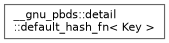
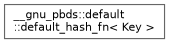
(85, 22) -> (85, 22)
